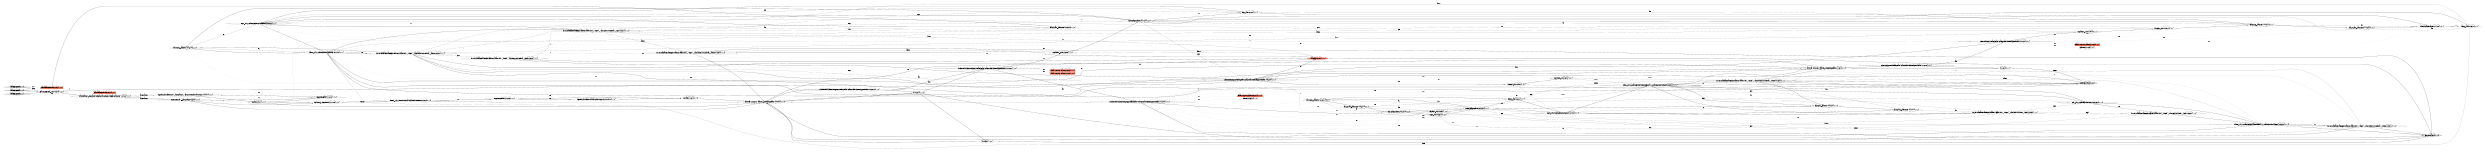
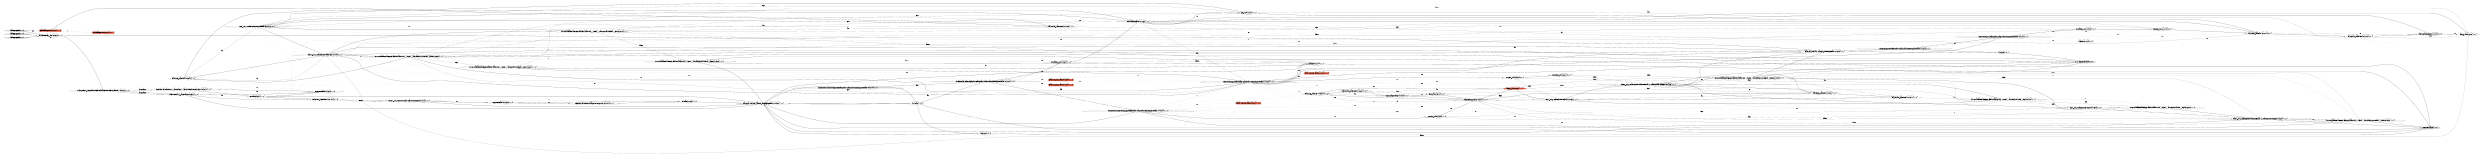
(2087, 45) -> none
(1318, 58) -> (1317, 64)
none -> (1317, 73)
(33, 89) -> (33, 32)
(1250, 99) -> none
(1516, 99) -> (1515, 89)
